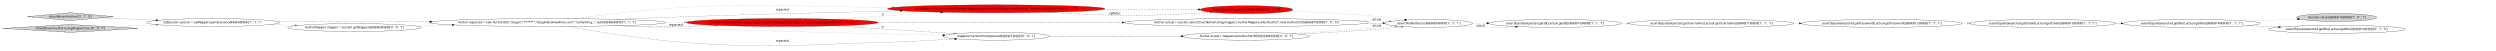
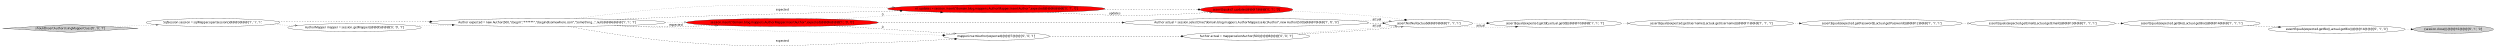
(70, 17) -> none
(2337, 18) -> none
none -> (2453, 29)
